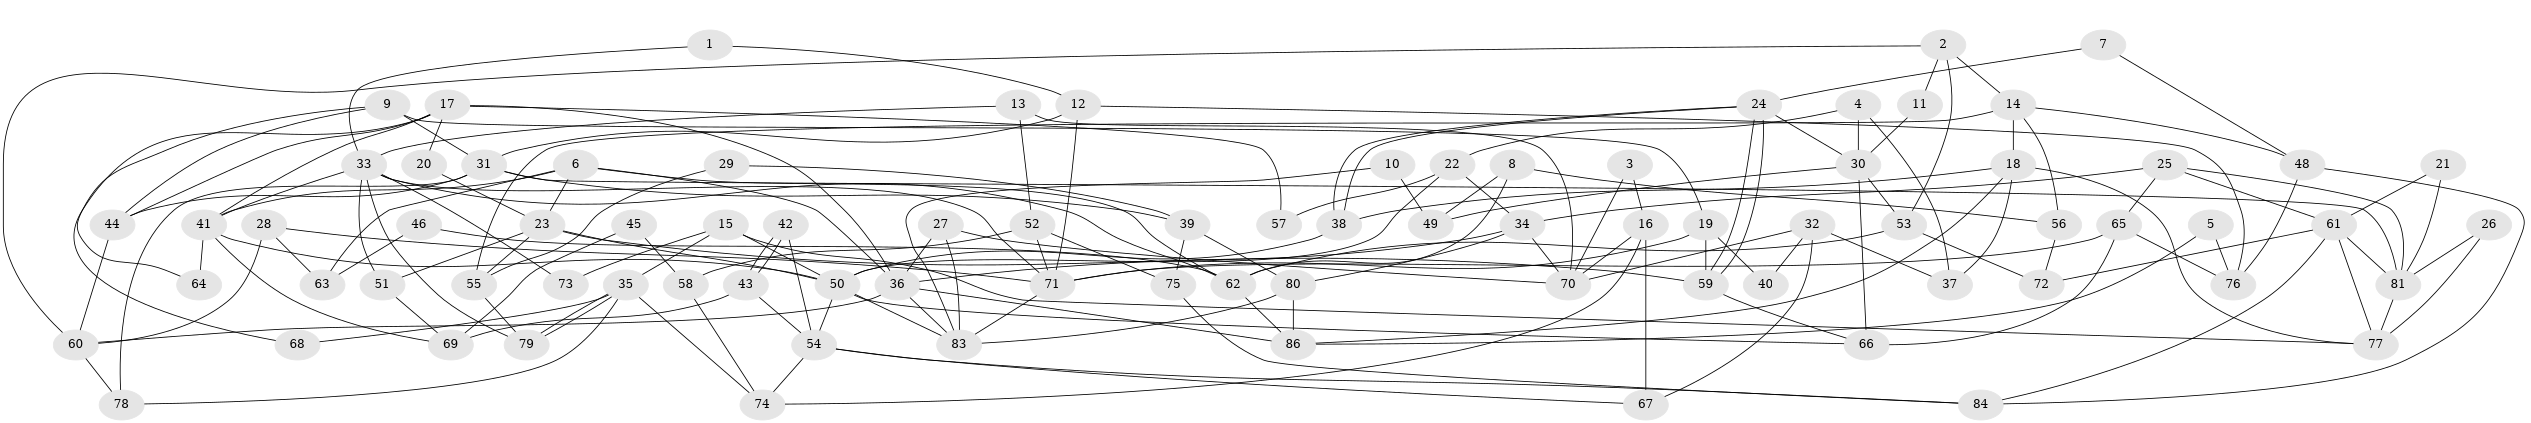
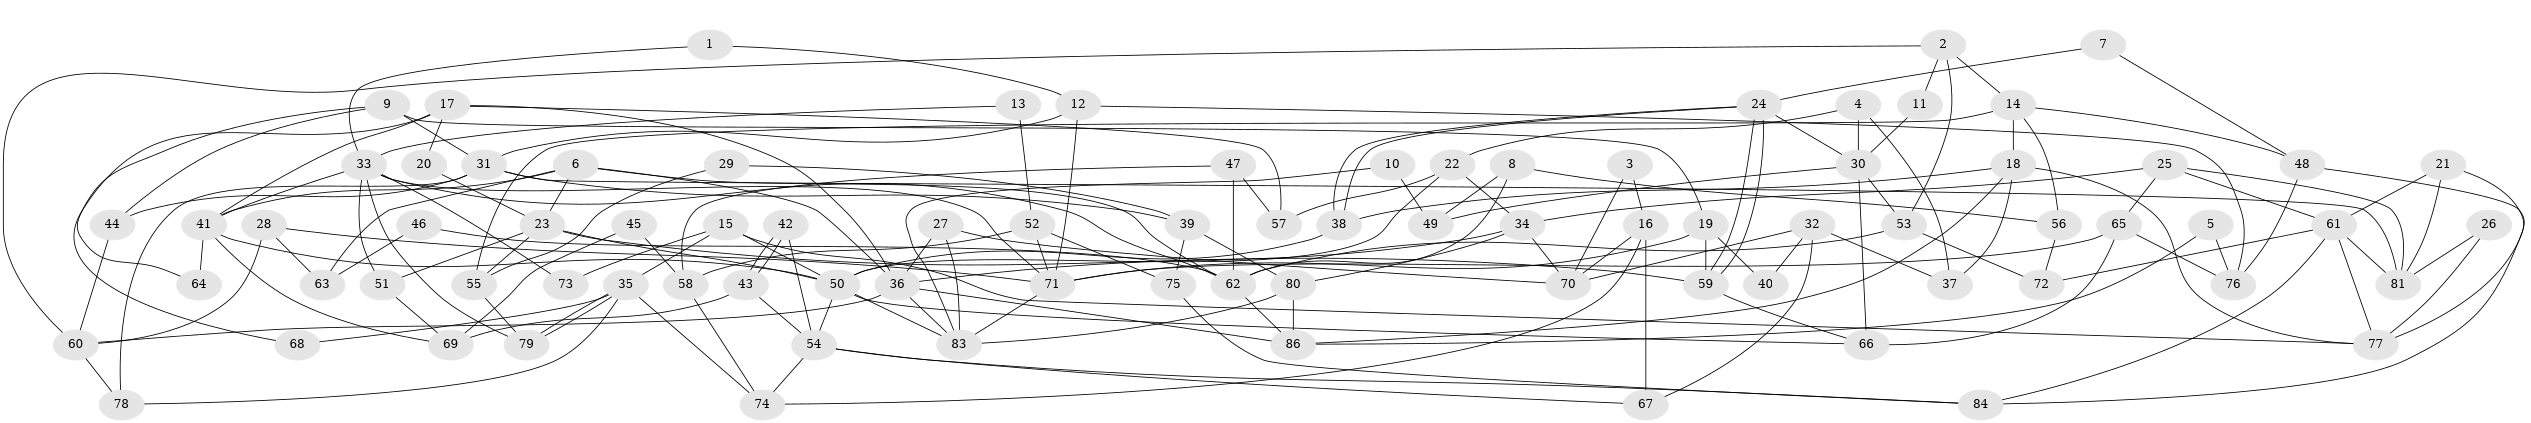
(1353, 128) -> none
(276, 150) -> none
none -> (1233, 165)
(2387, 315) -> (2499, 271)
